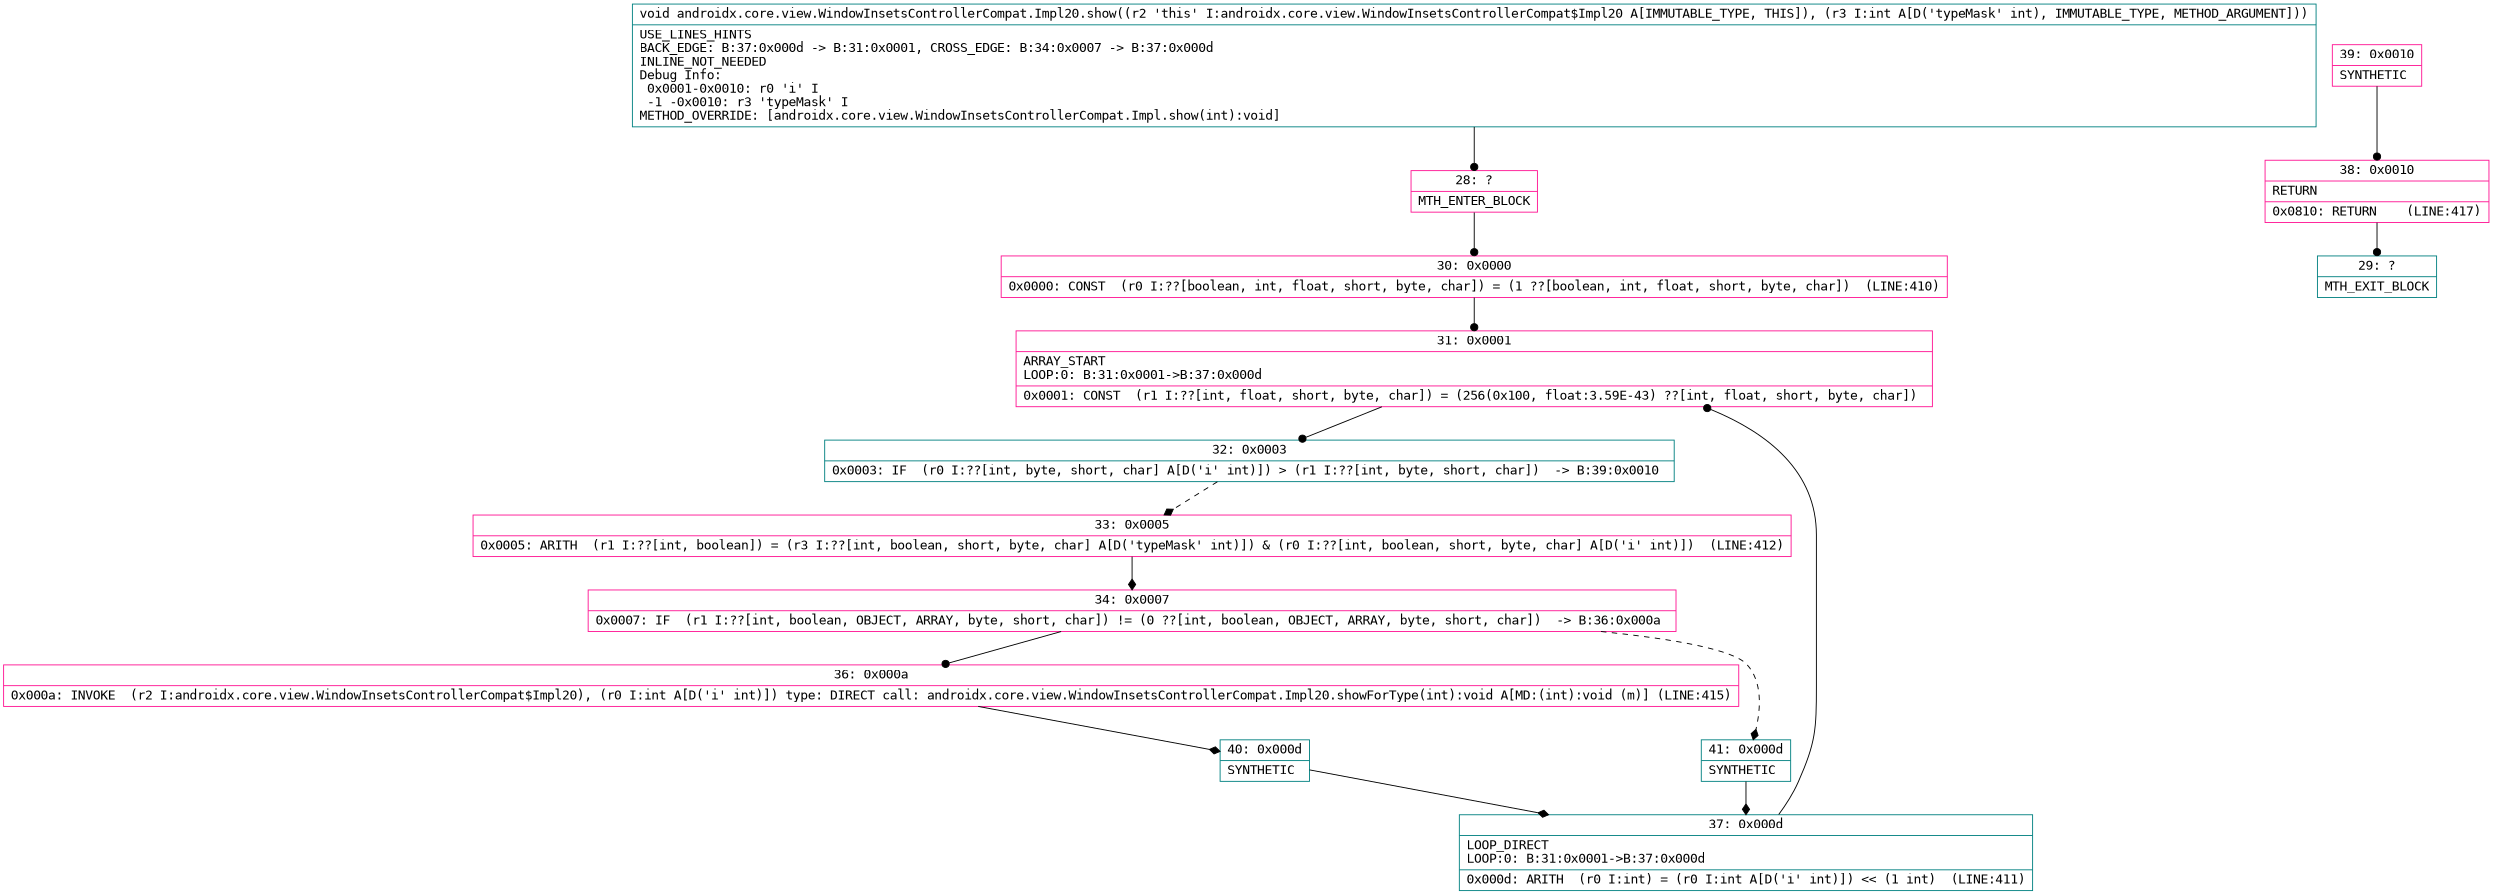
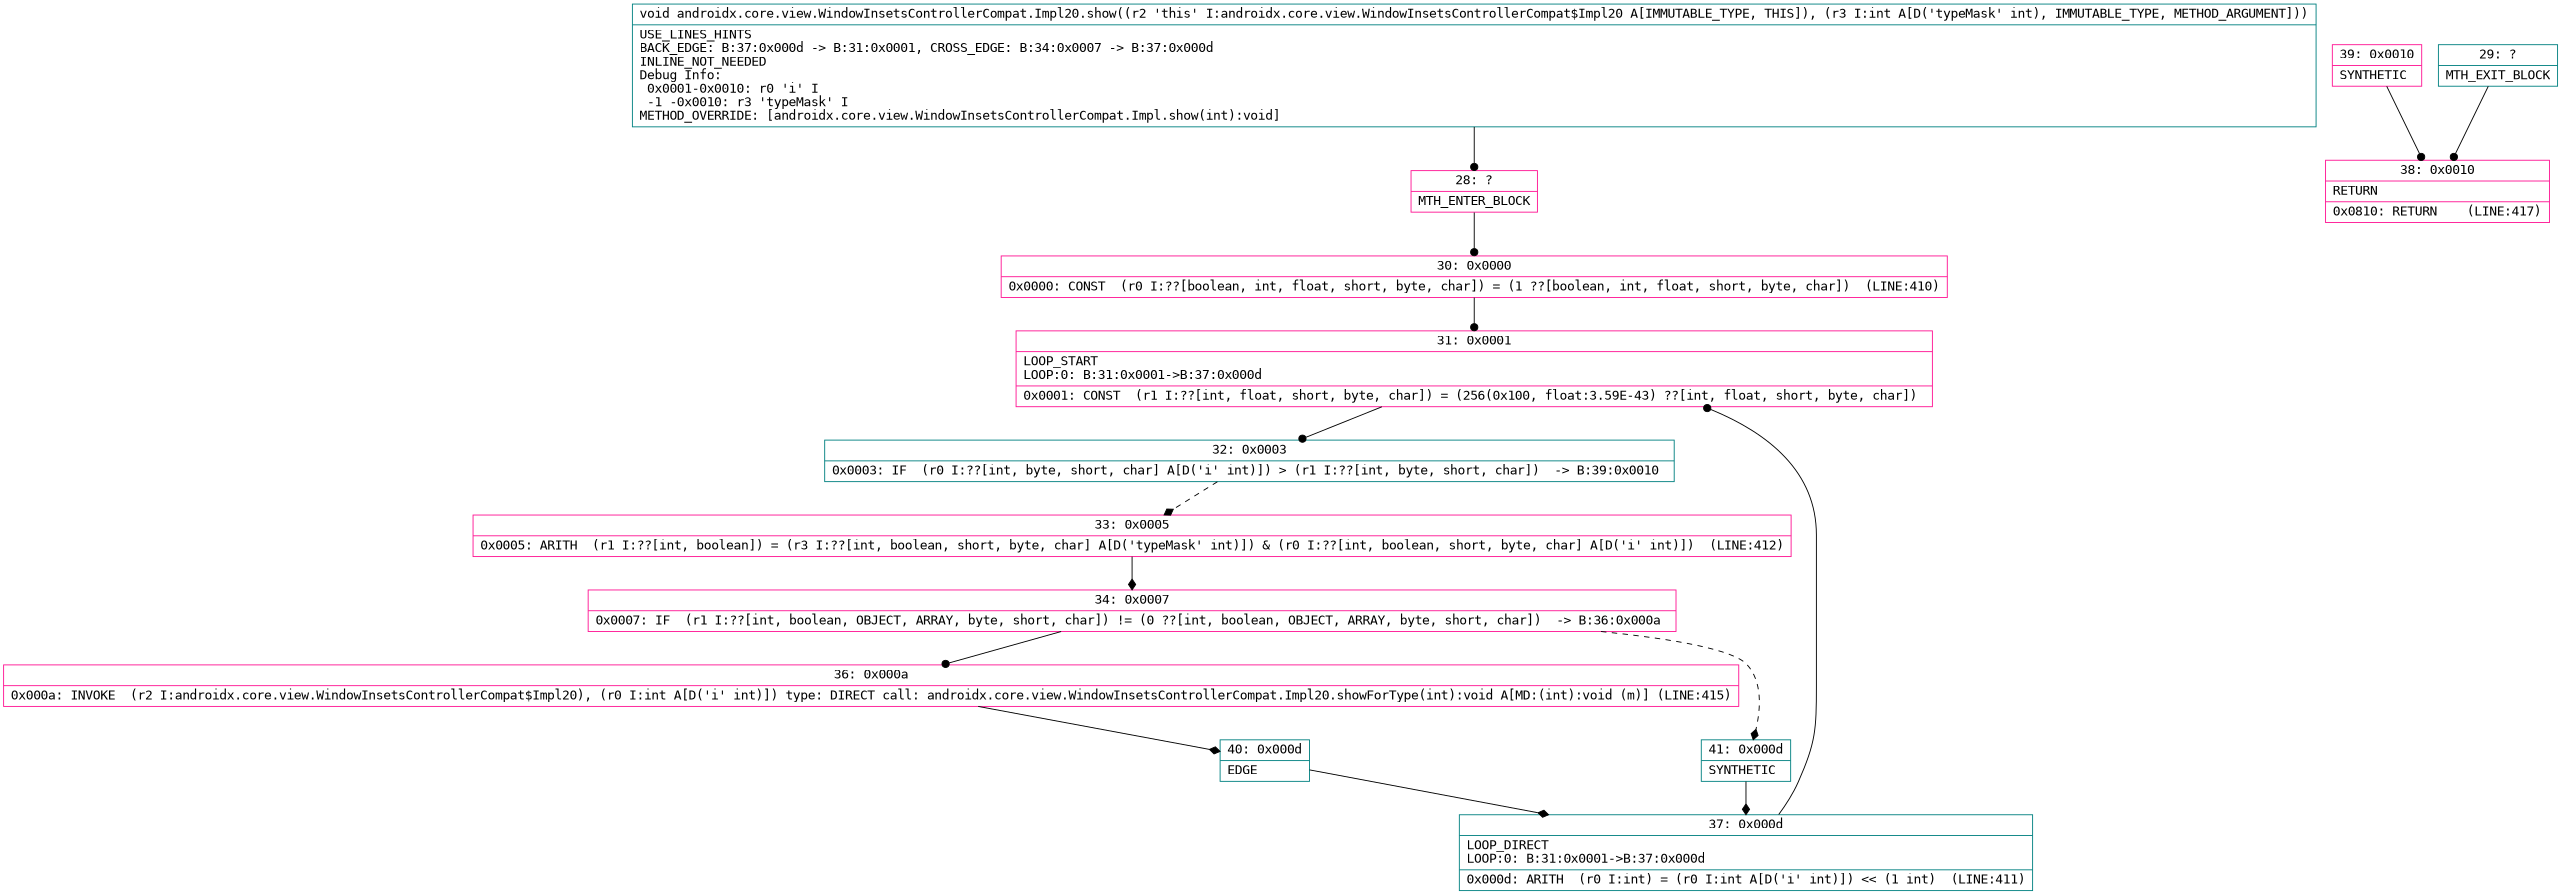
(2377, 236) -> (2472, 120)
(1064, 362) -> (1061, 362)
(1261, 771) -> (1243, 771)
